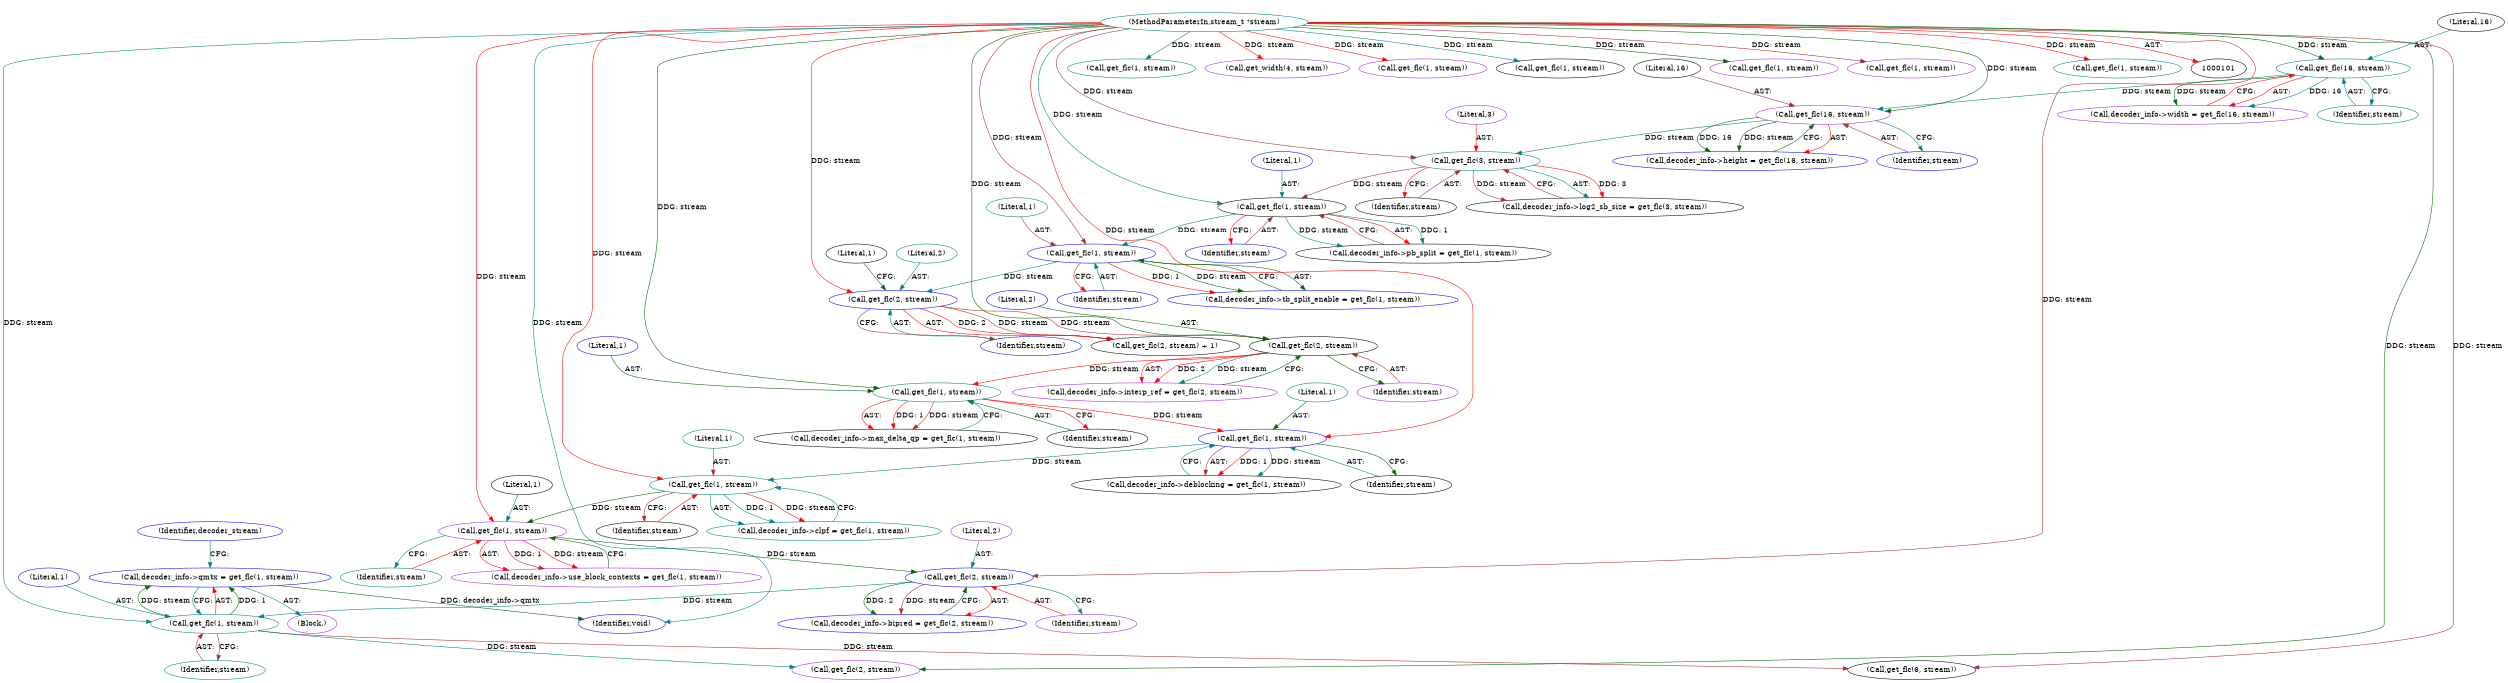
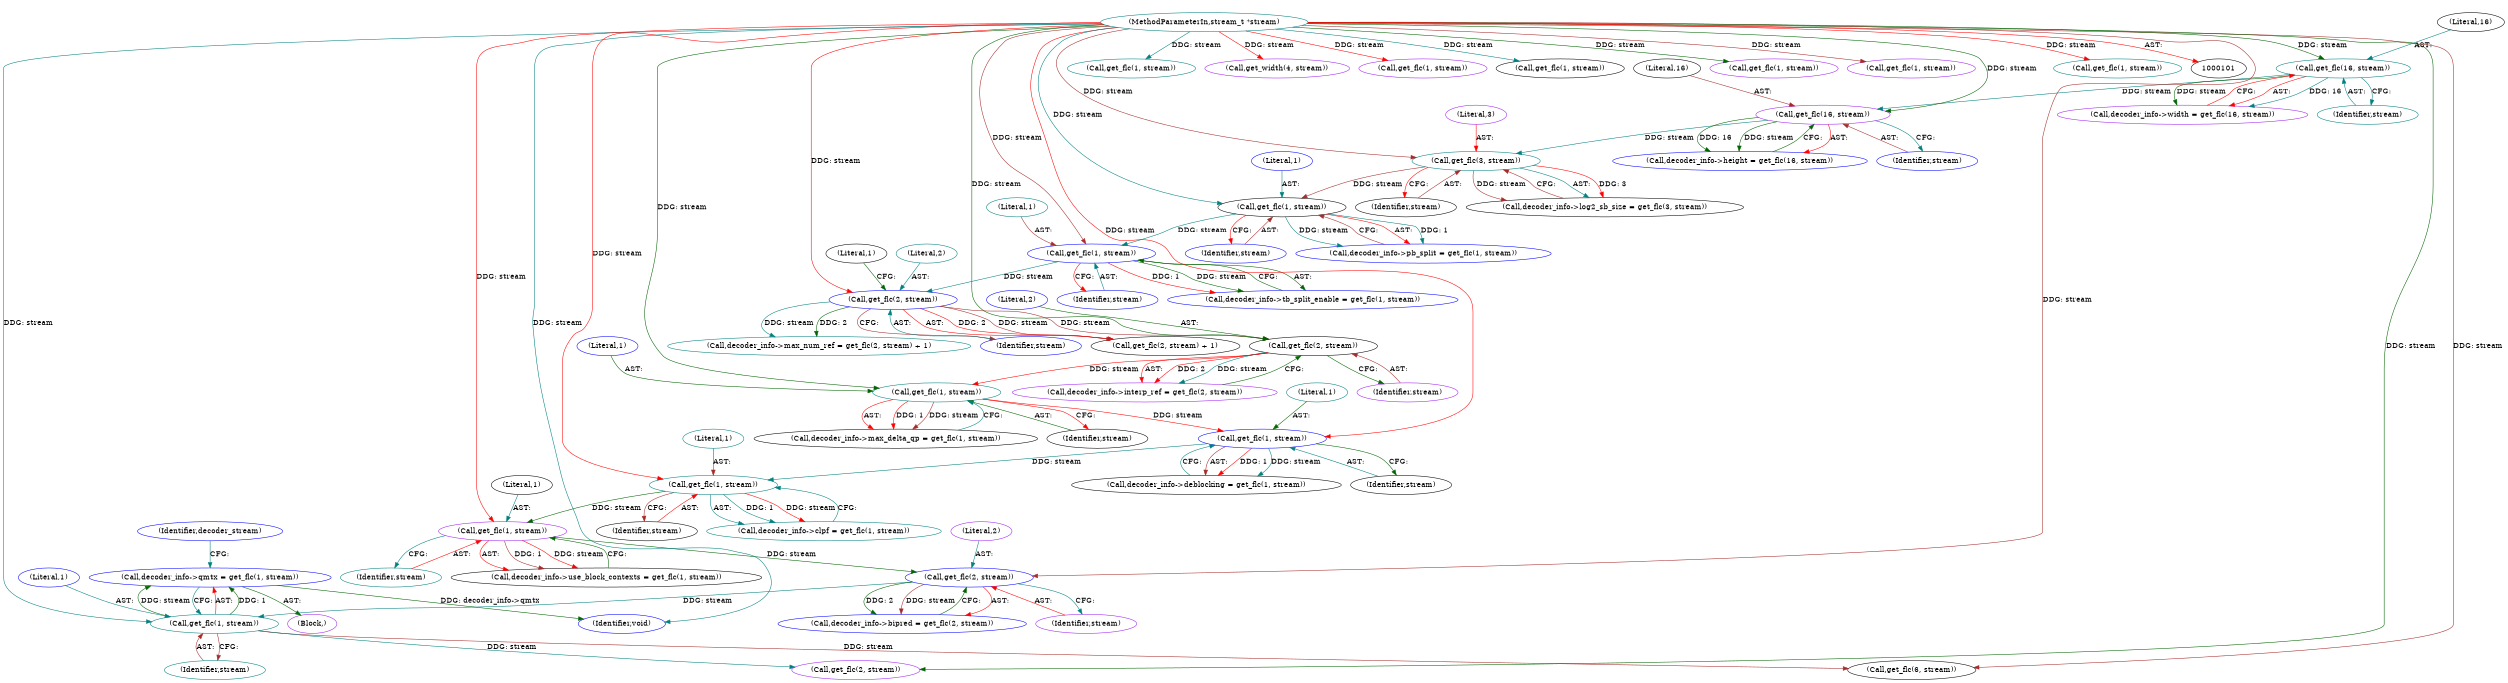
(1423, 254) -> (1423, 254)
none -> (819, 346)
(606, 578) -> (606, 578)
(270, 597) -> (270, 597)
